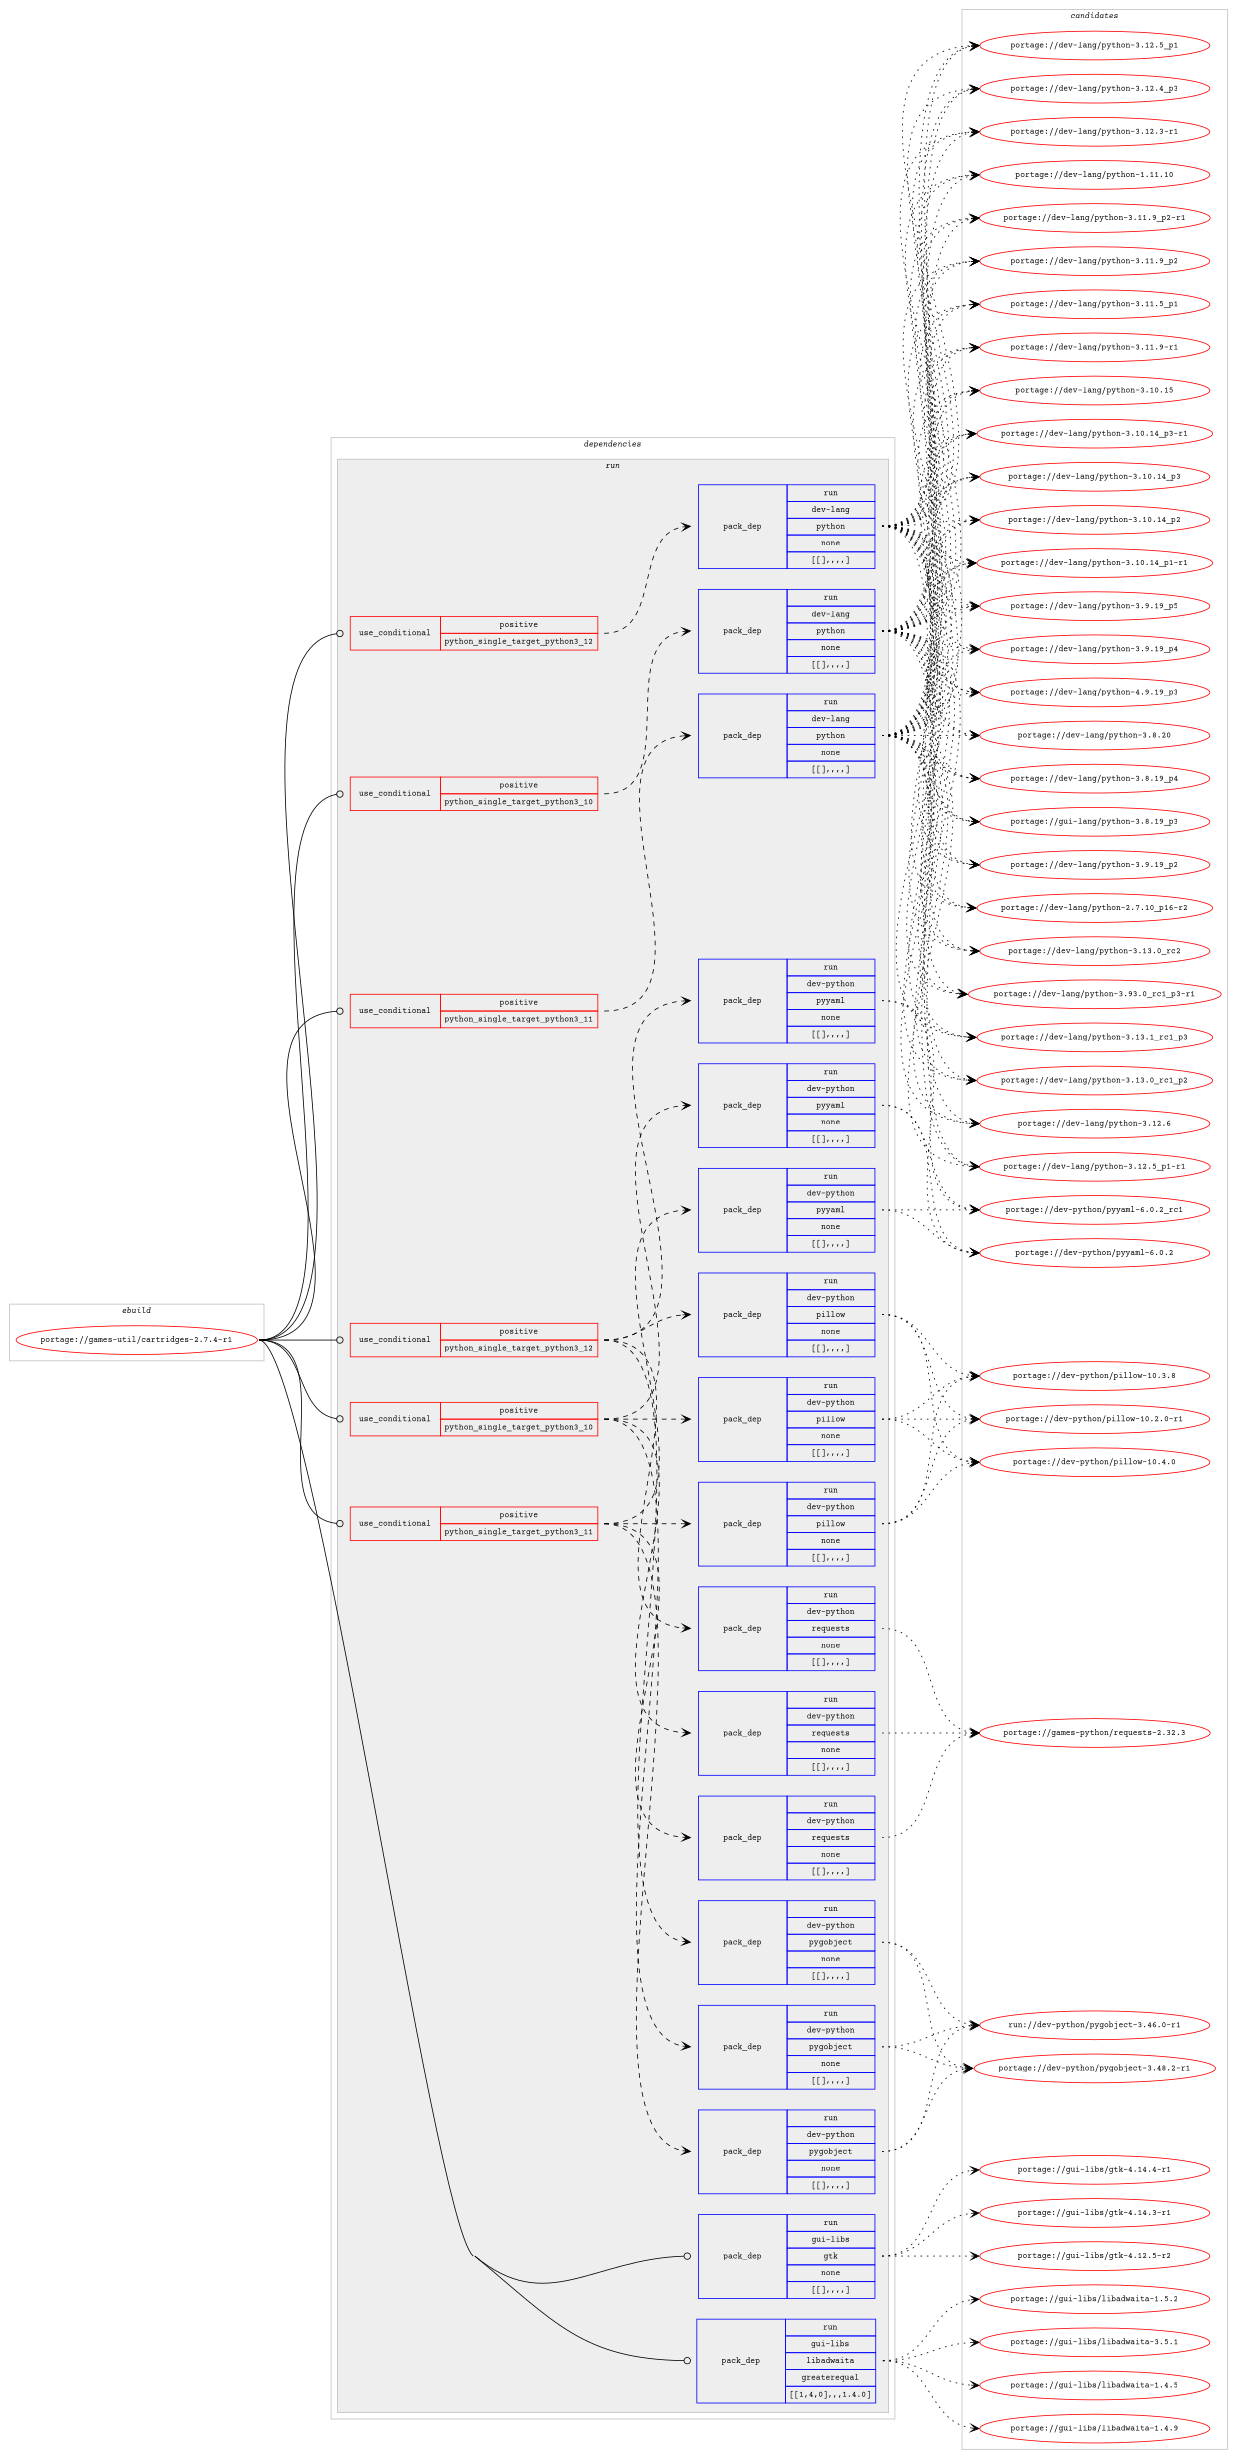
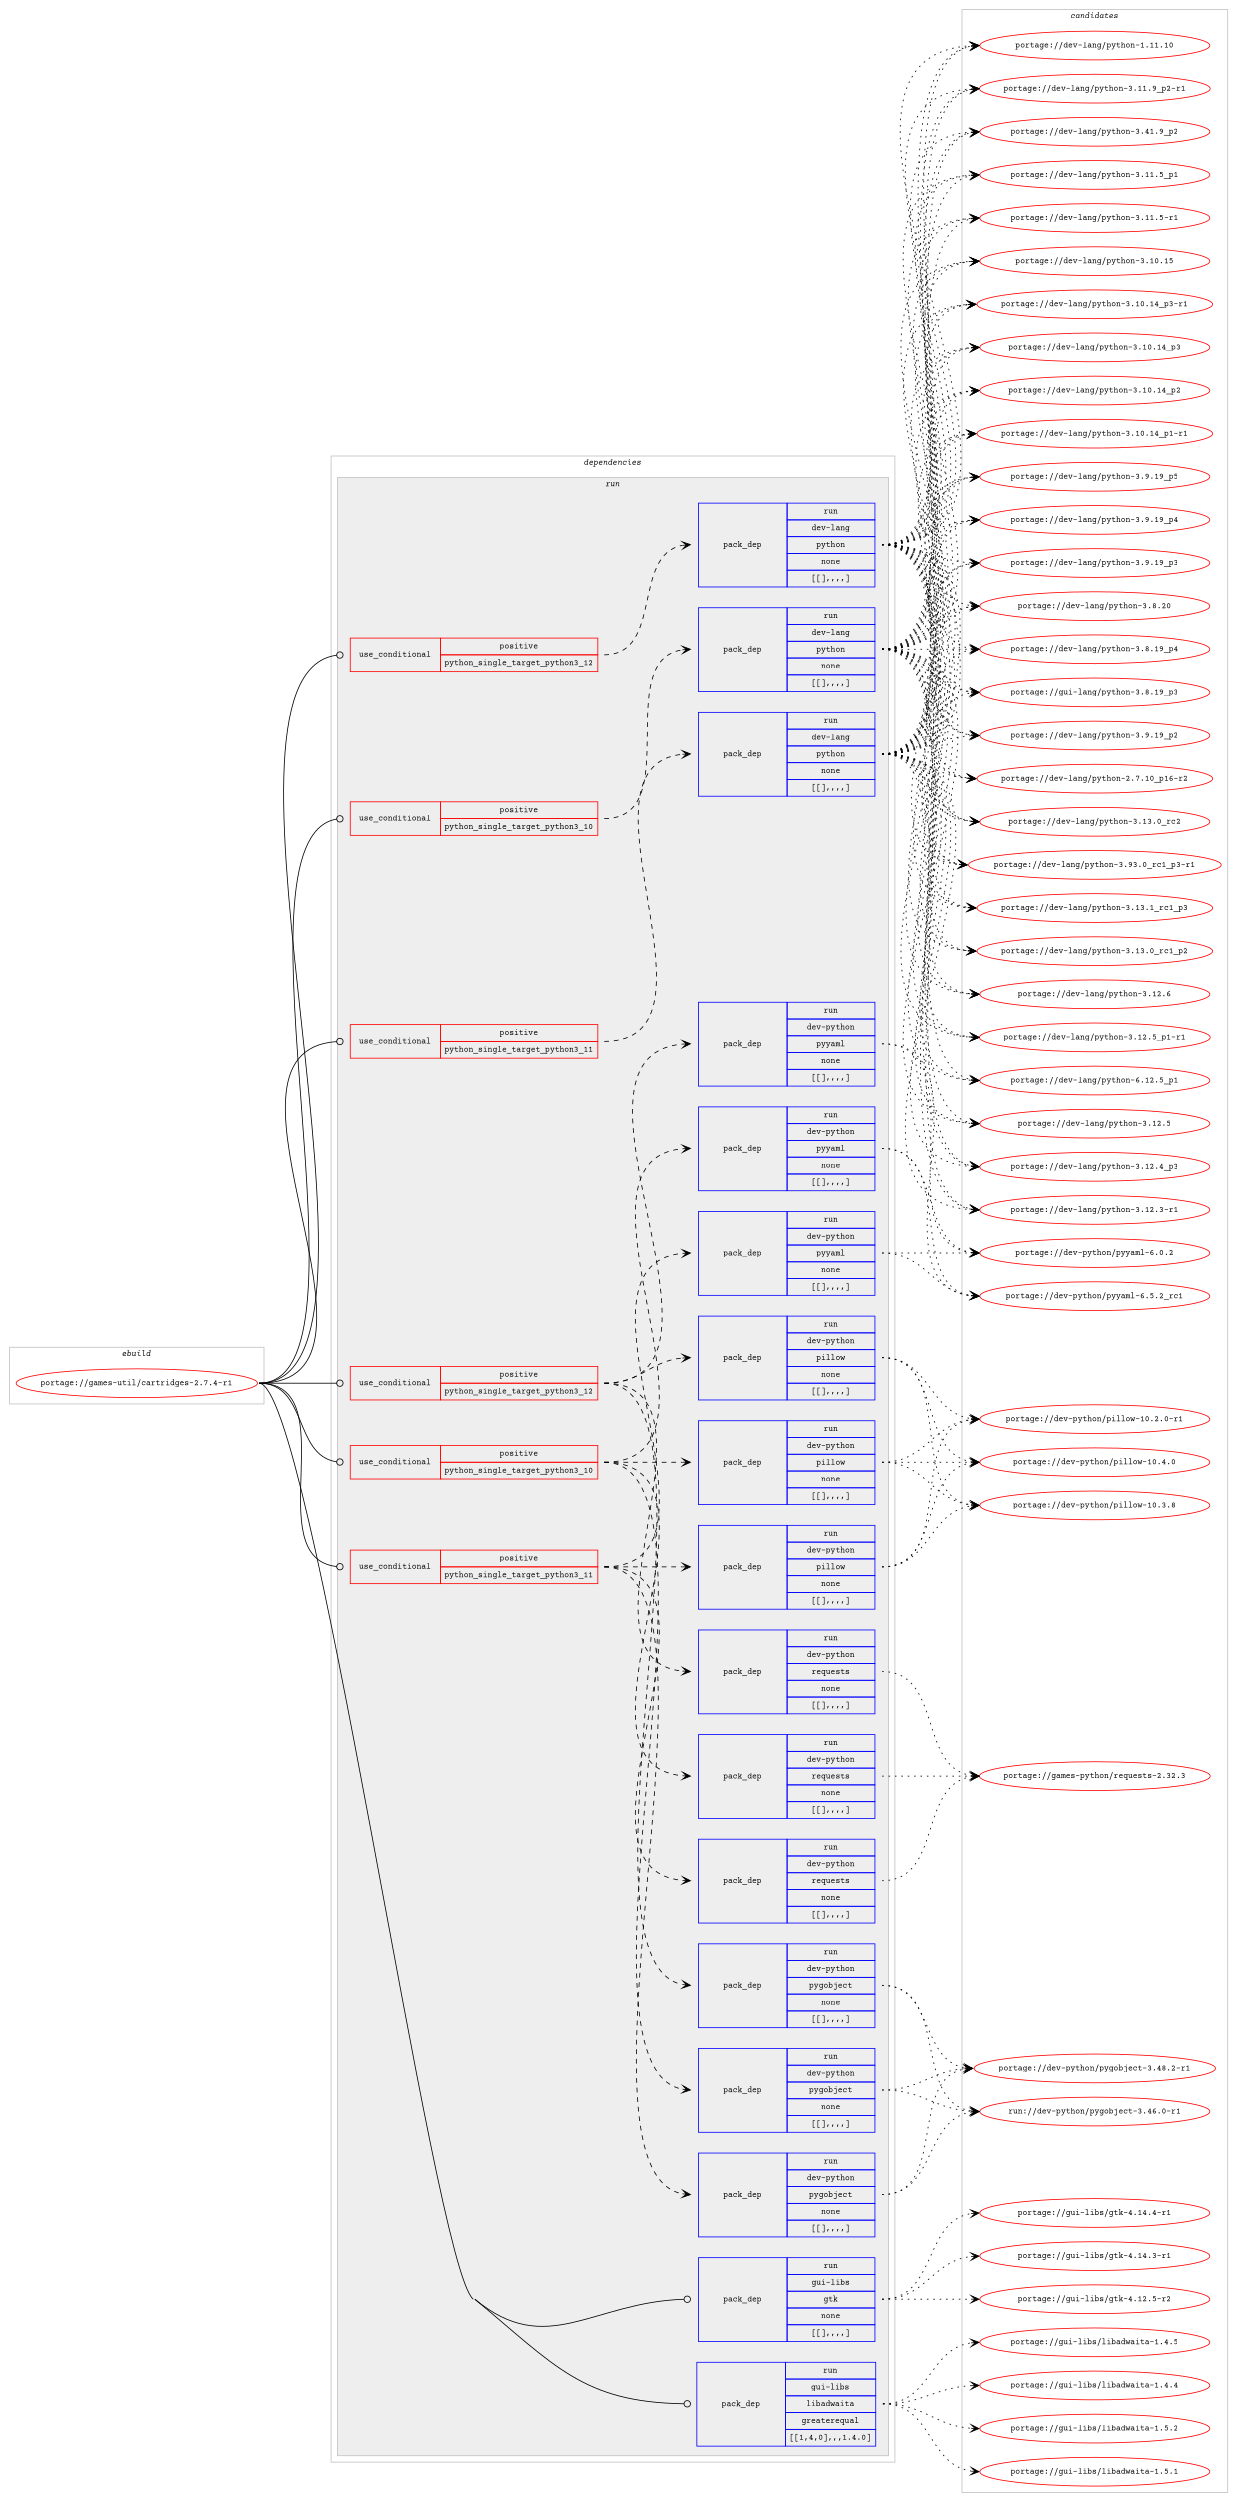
(1095, 46) -> (1095, 1081)
(1095, 261) -> (1095, 132)
(1095, 347) -> (1095, 218)
(1095, 692) -> (1095, 563)
none -> (1095, 1124)
(1095, 1210) -> (1095, 1296)
(1095, 2342) -> (1095, 2472)
(1095, 2429) -> (1095, 2385)
